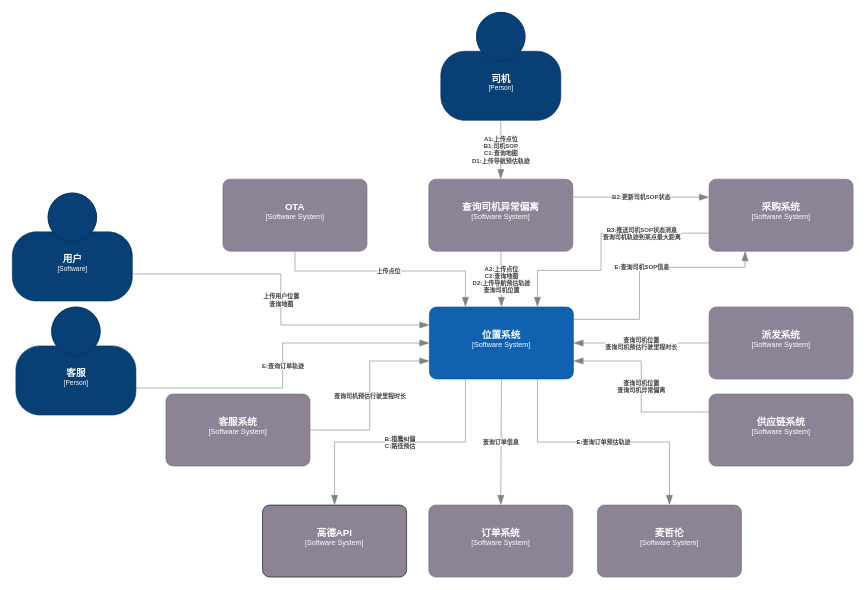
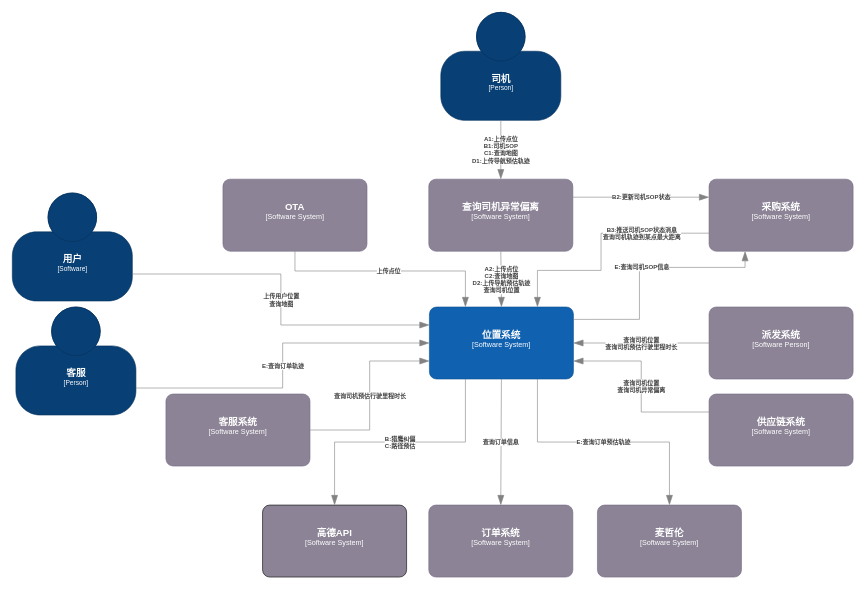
(781, 343) -> (781, 343)
